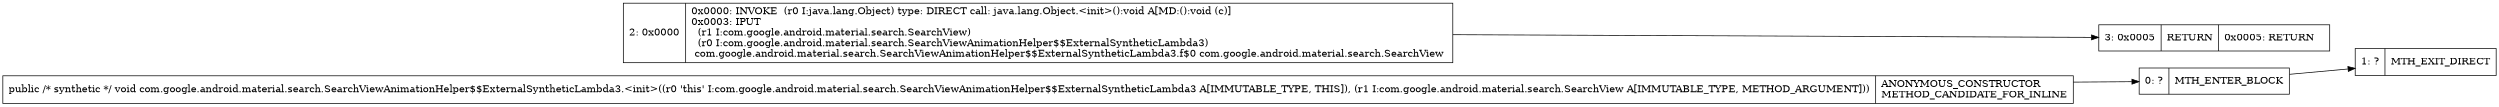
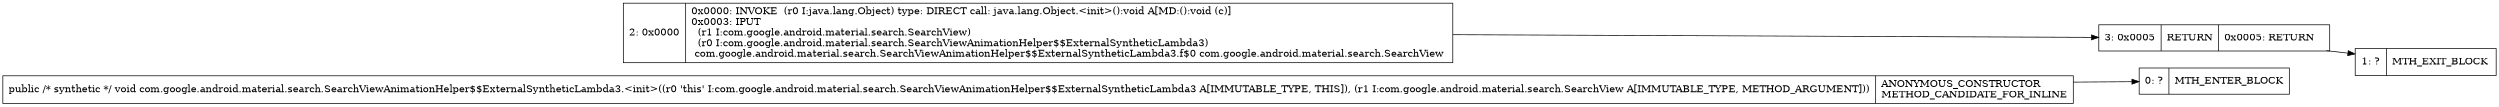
(2441, 62) -> (2440, 62)
(2319, 72) -> (2337, 52)
